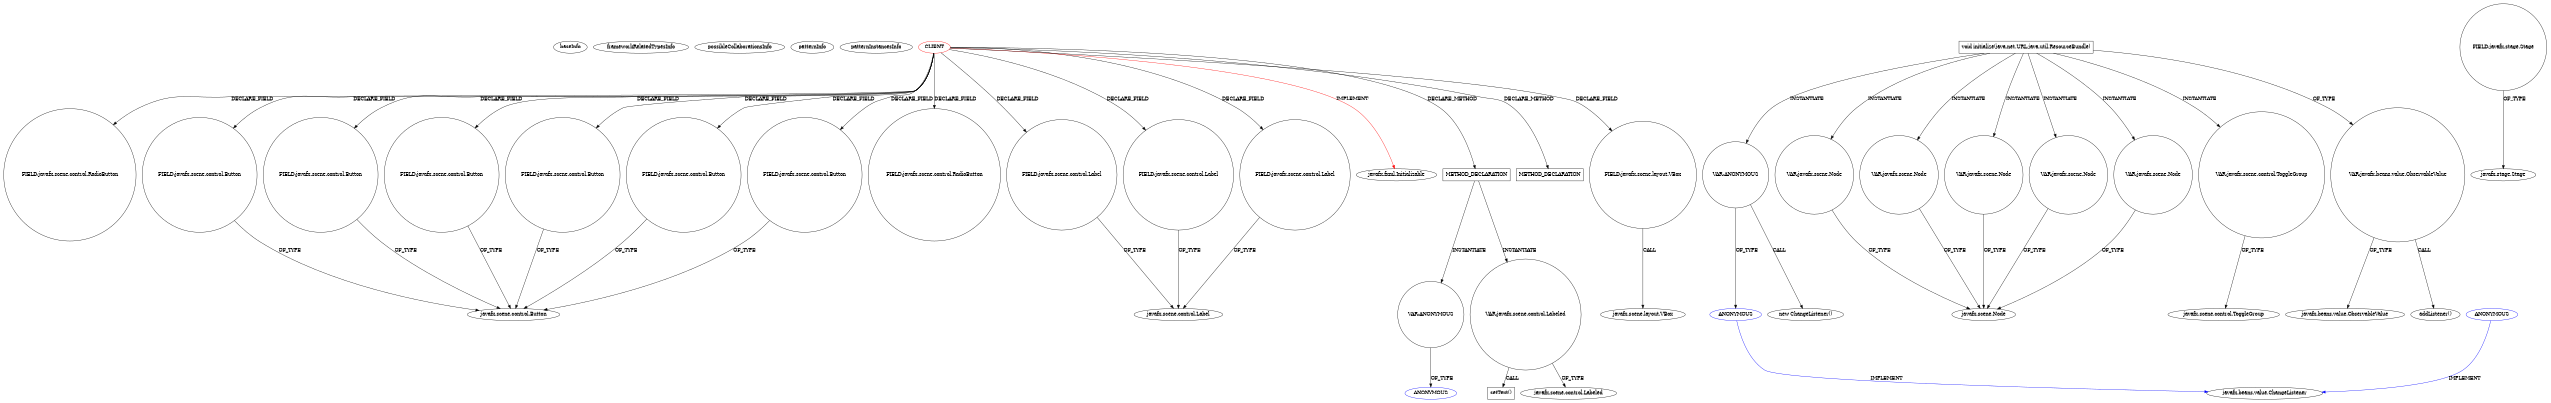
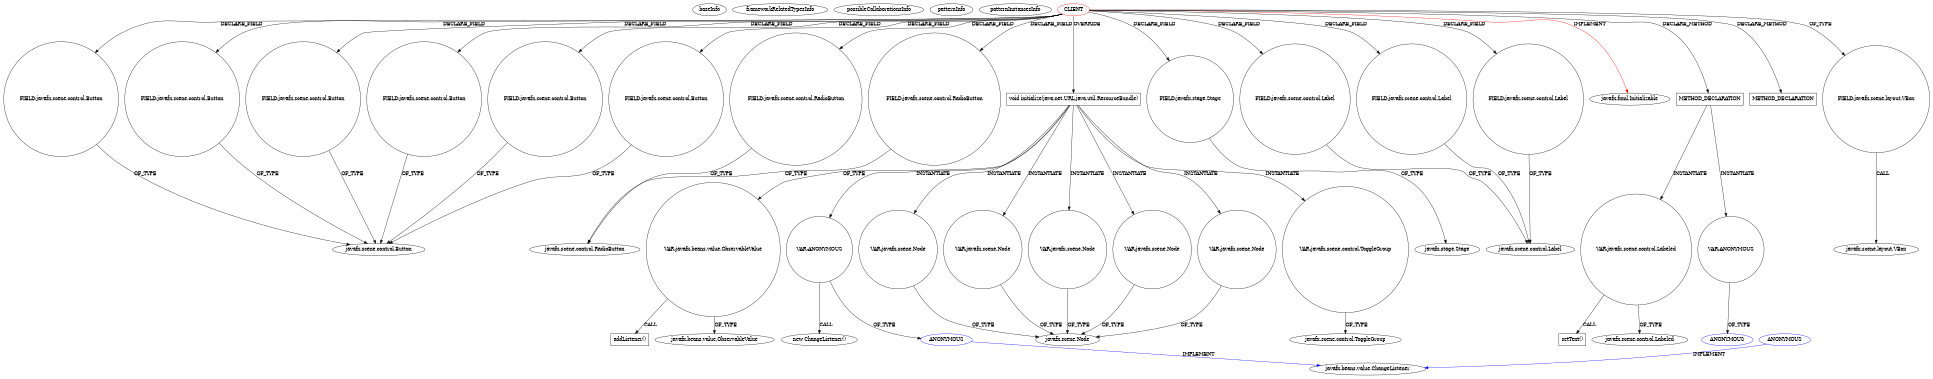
none -> (1133, 27)
none -> (1074, 53)
(1597, 99) -> (1821, 24)
none -> (585, 250)
(2435, 315) -> (630, 340)
